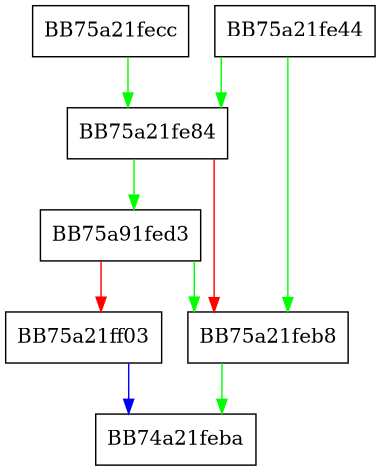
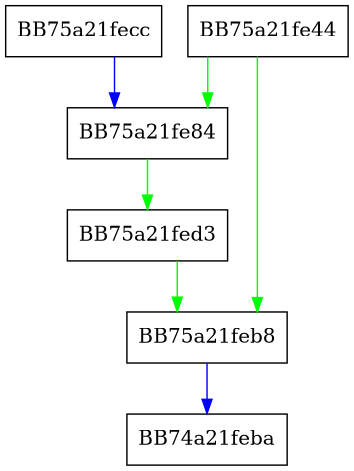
(128, 75) -> (115, 75)
(214, 228) -> none
(121, 235) -> (147, 235)
(84, 337) -> none
(222, 381) -> (207, 381)
